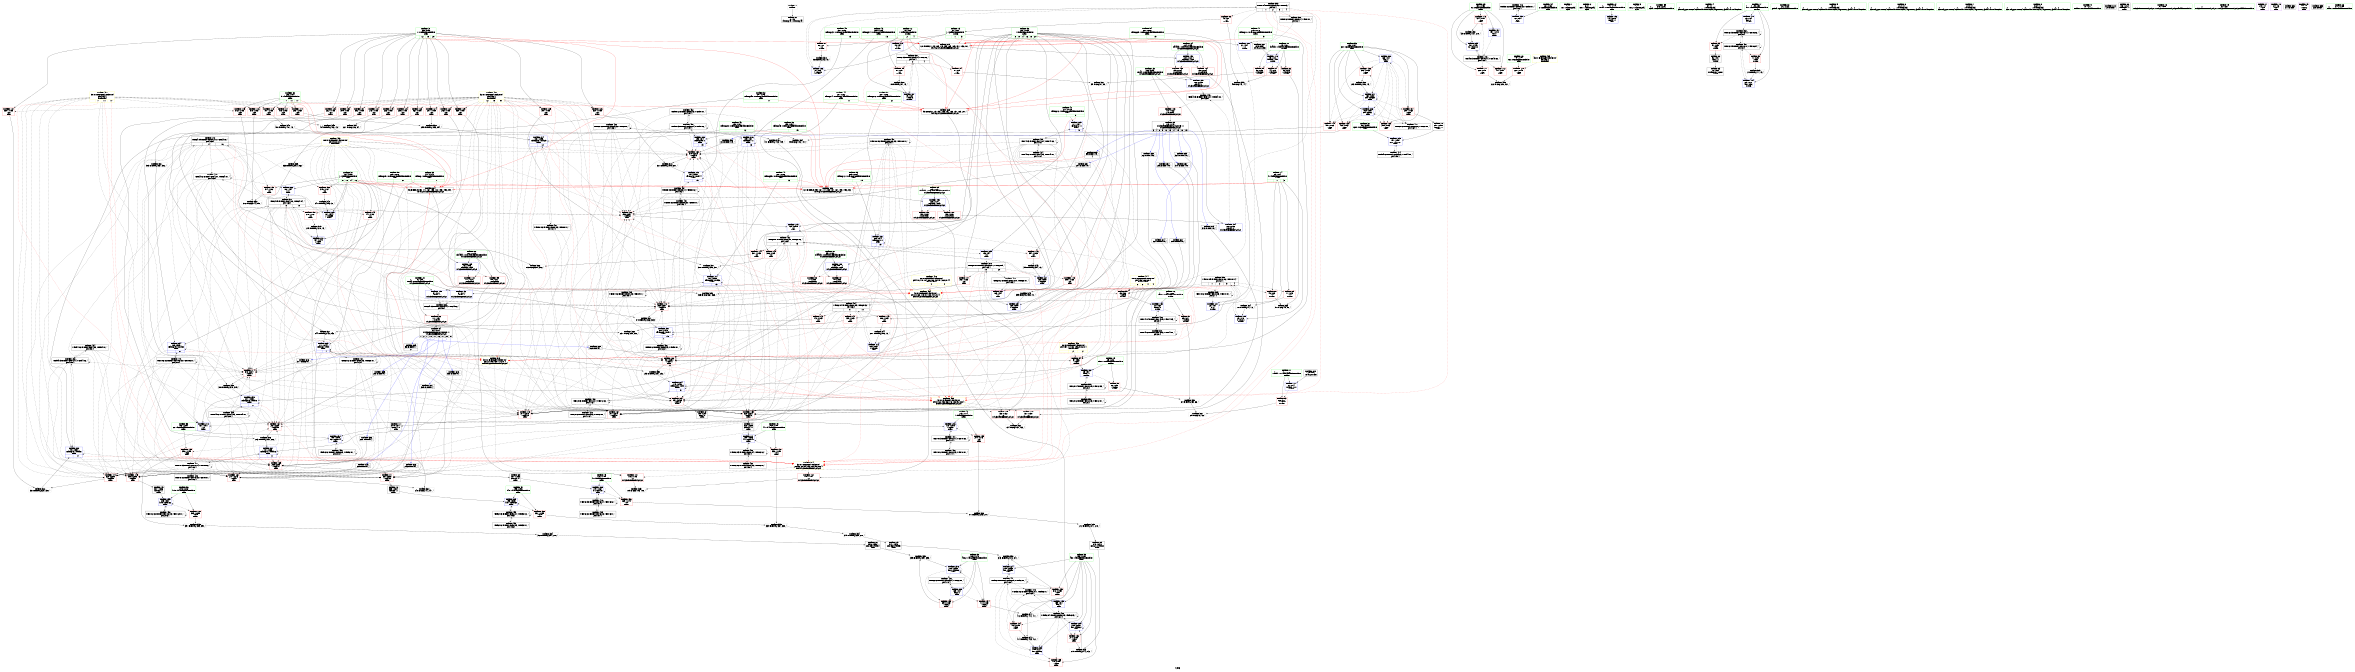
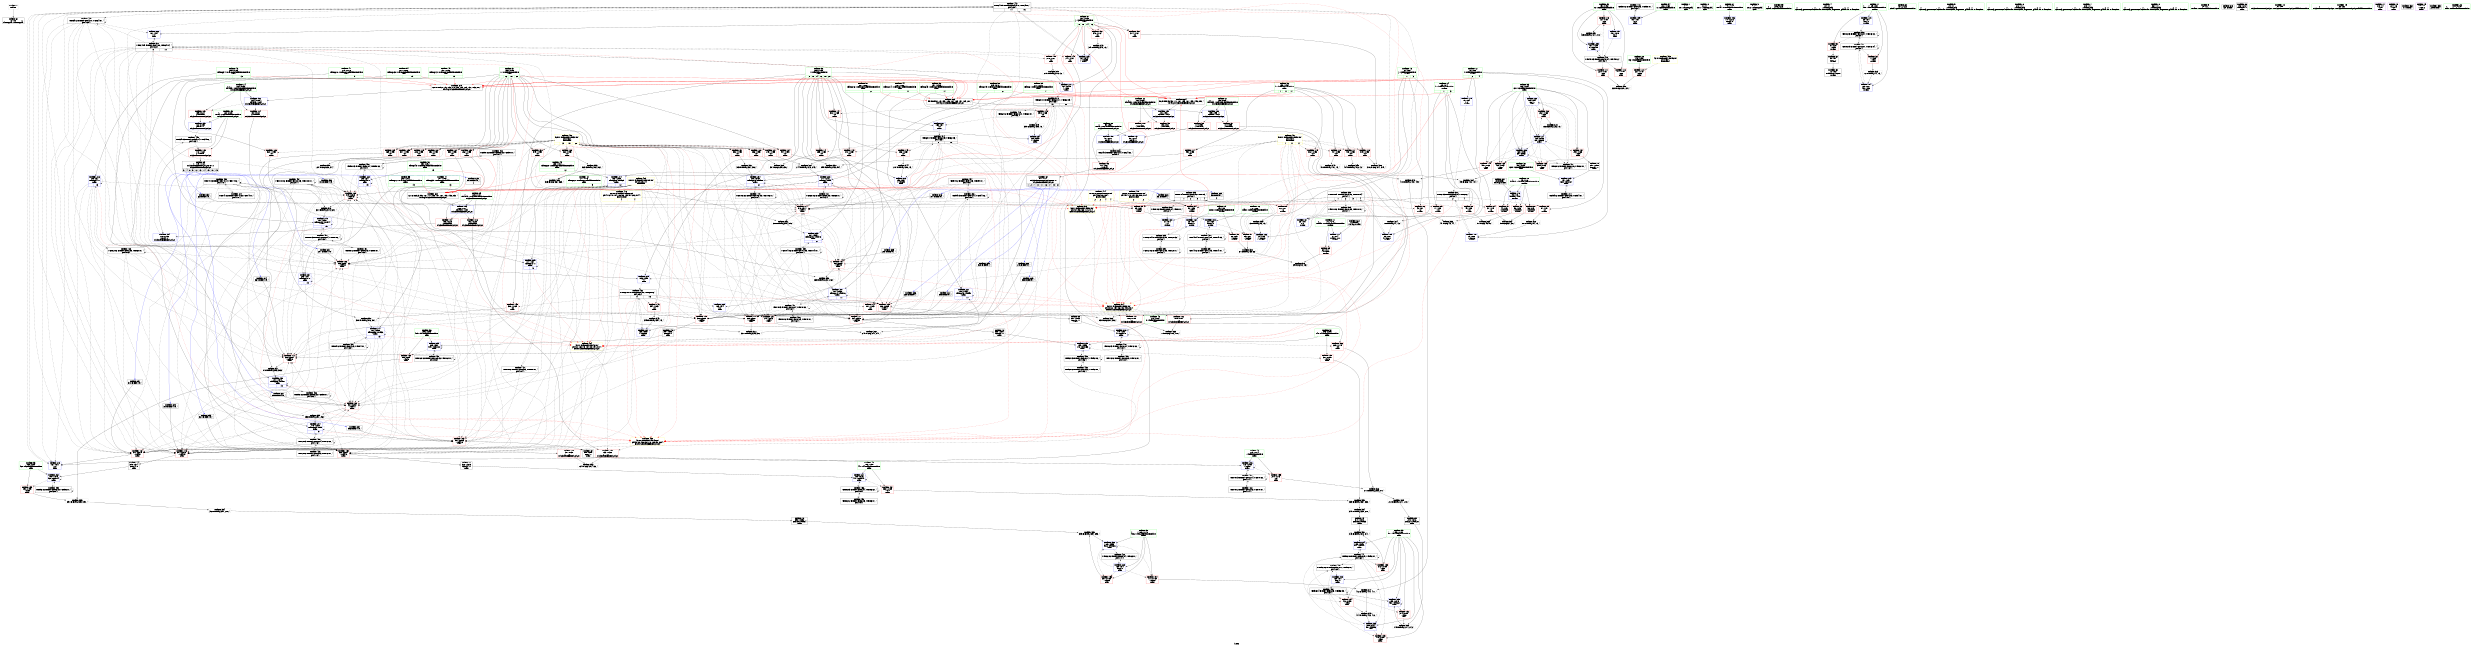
(1093, 23) -> (1416, 141)
(986, 260) -> (1061, 93)
